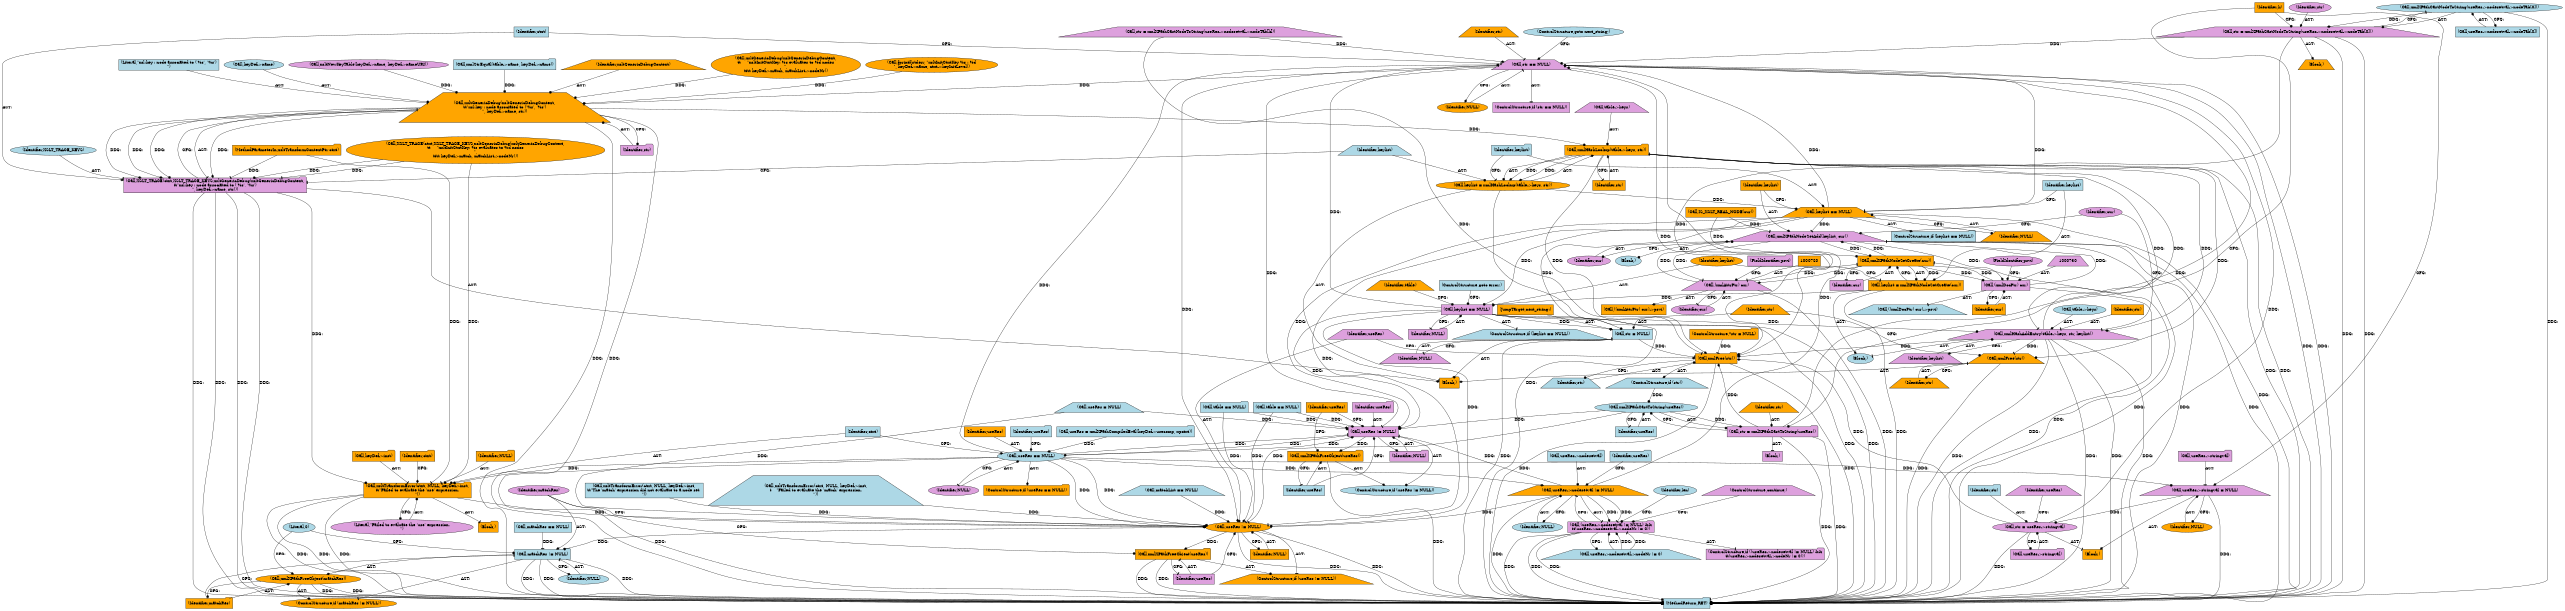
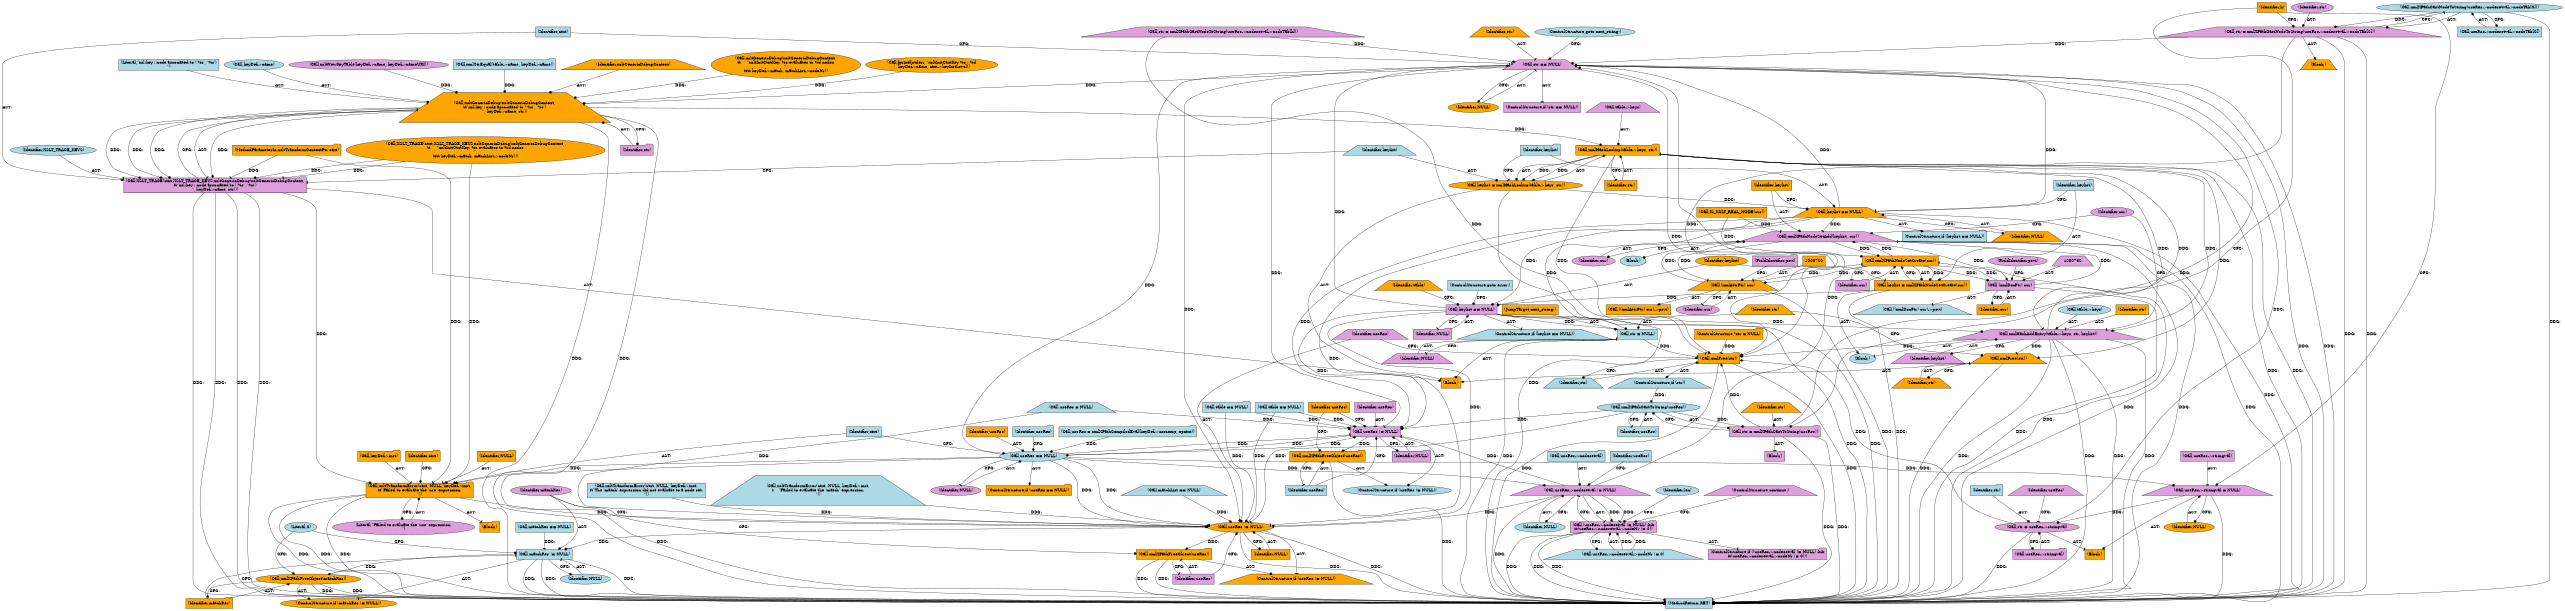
(1727, 285) -> (1733, 285)
(1578, 491) -> (1580, 491)
(372, 567) -> (372, 567)
